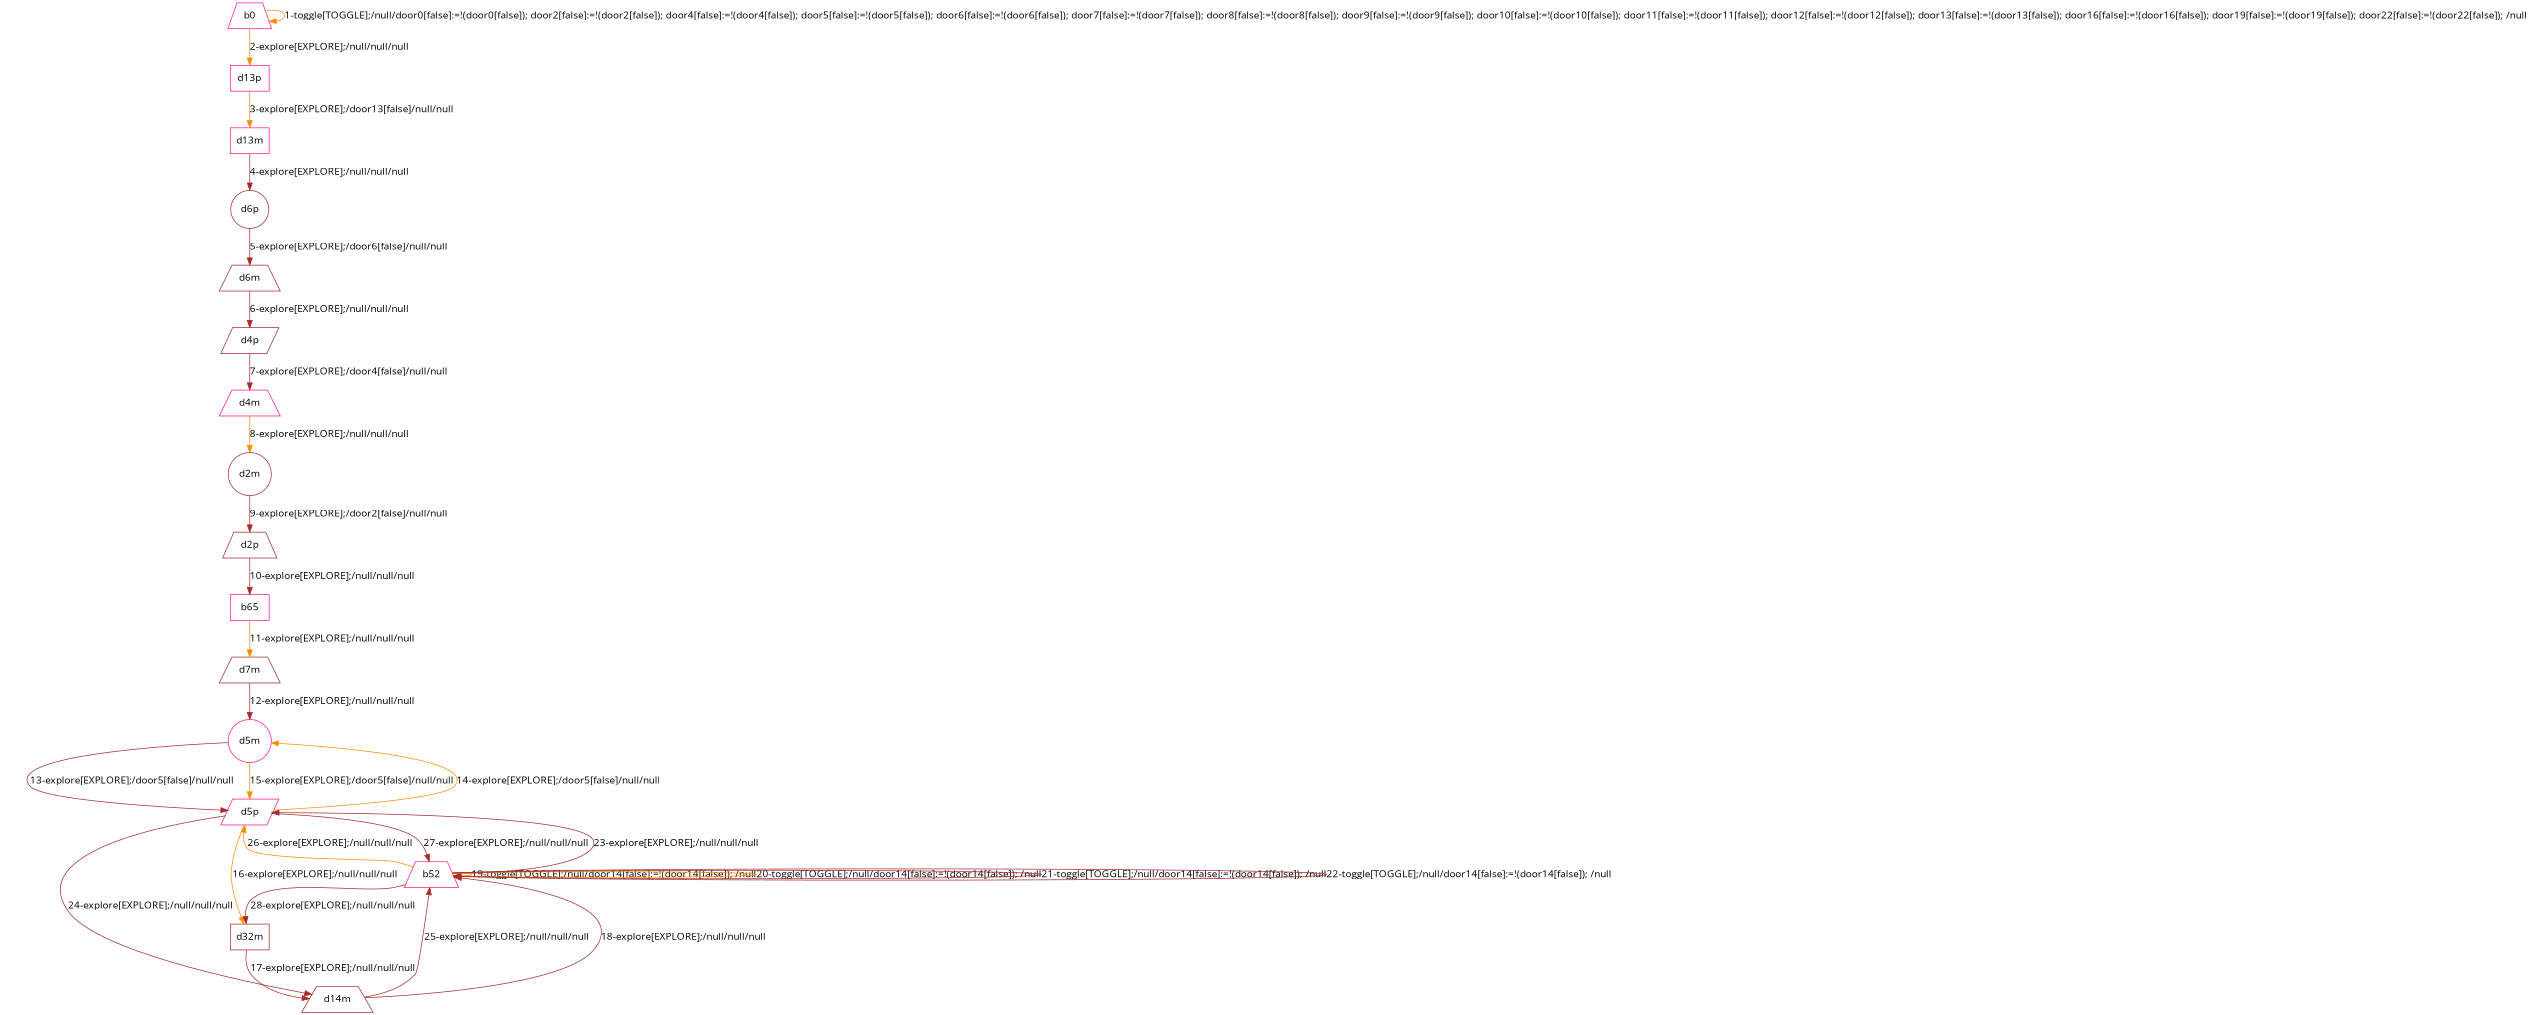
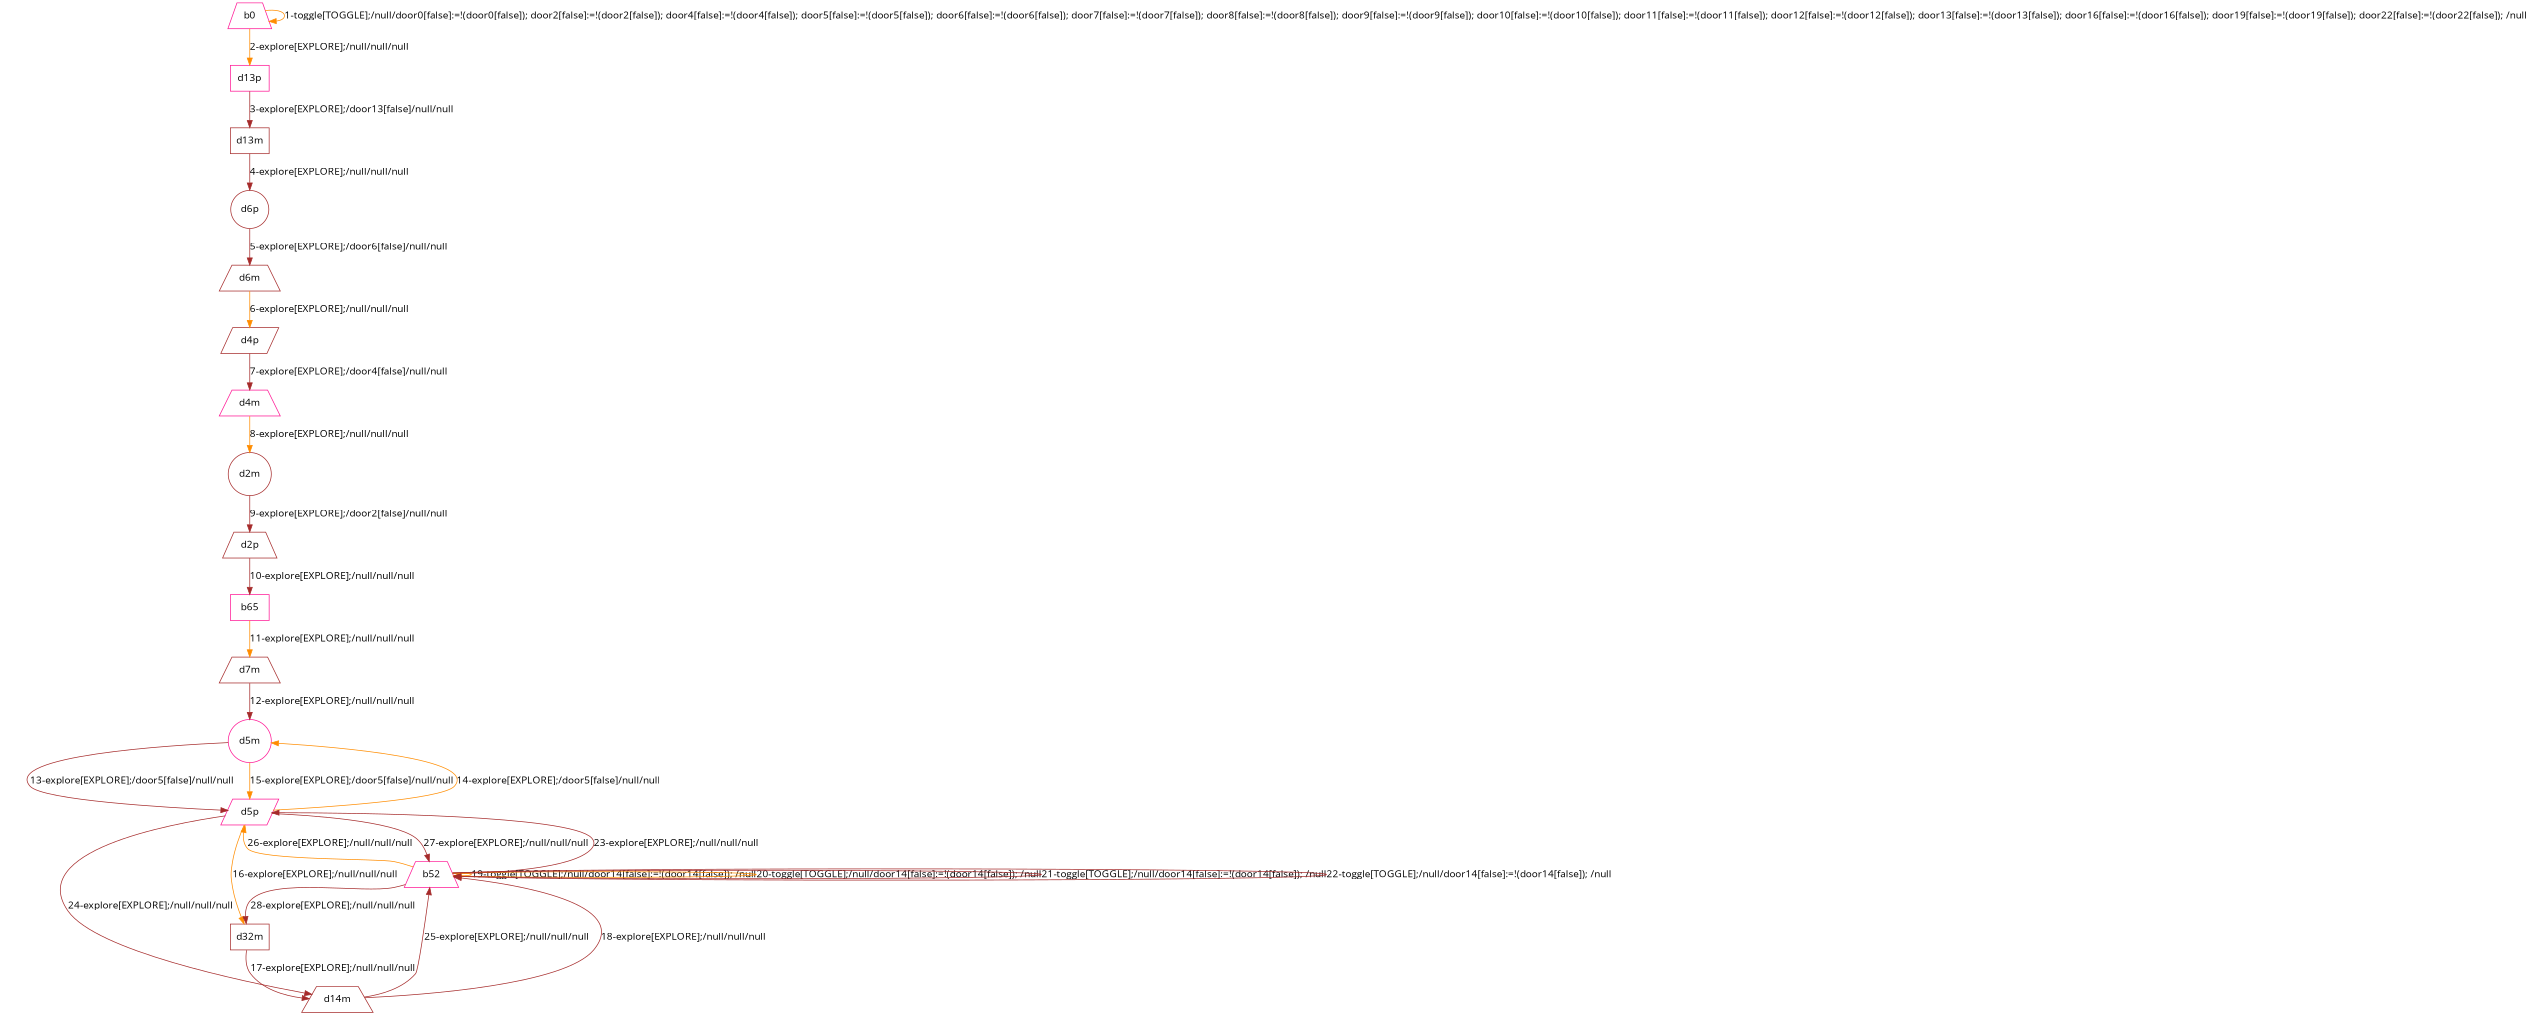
(250, 106) -> (250, 106)
(250, 141) -> (250, 141)
(250, 306) -> (250, 306)
